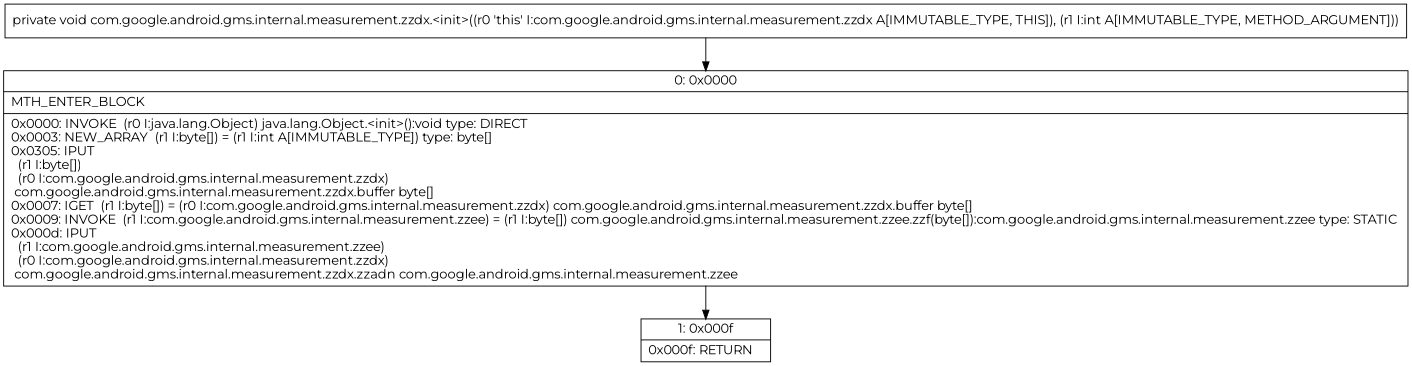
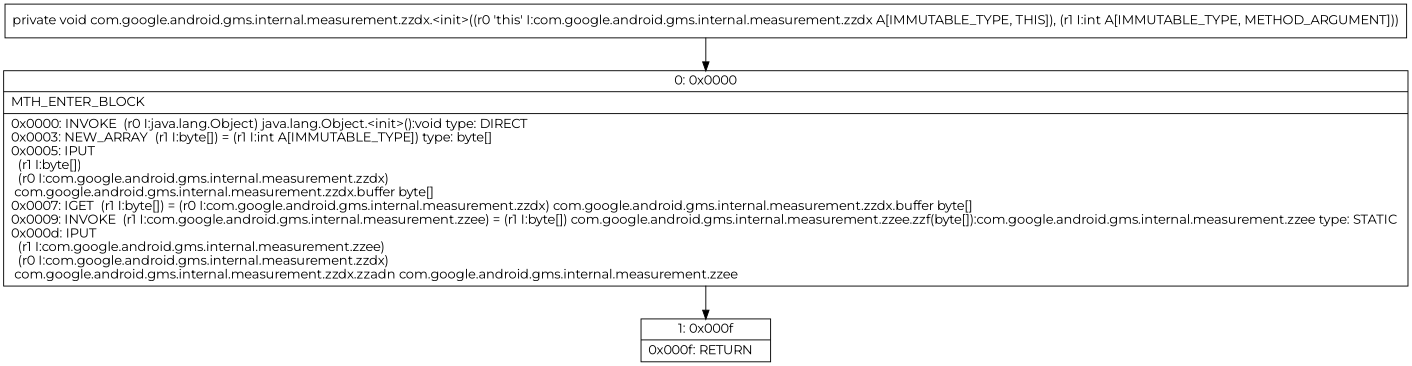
(57, 151) -> (57, 151)
